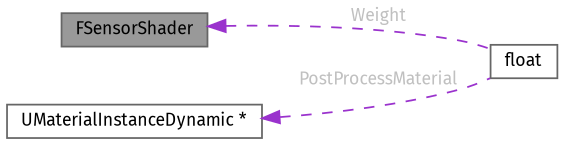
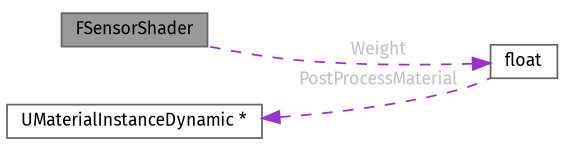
(359, 29) -> (340, 63)
